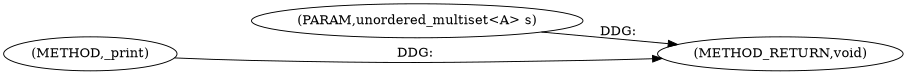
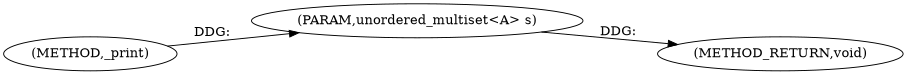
(413, 63) -> (228, 40)
